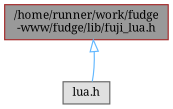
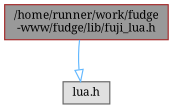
(94, 67) -> (79, 55)
